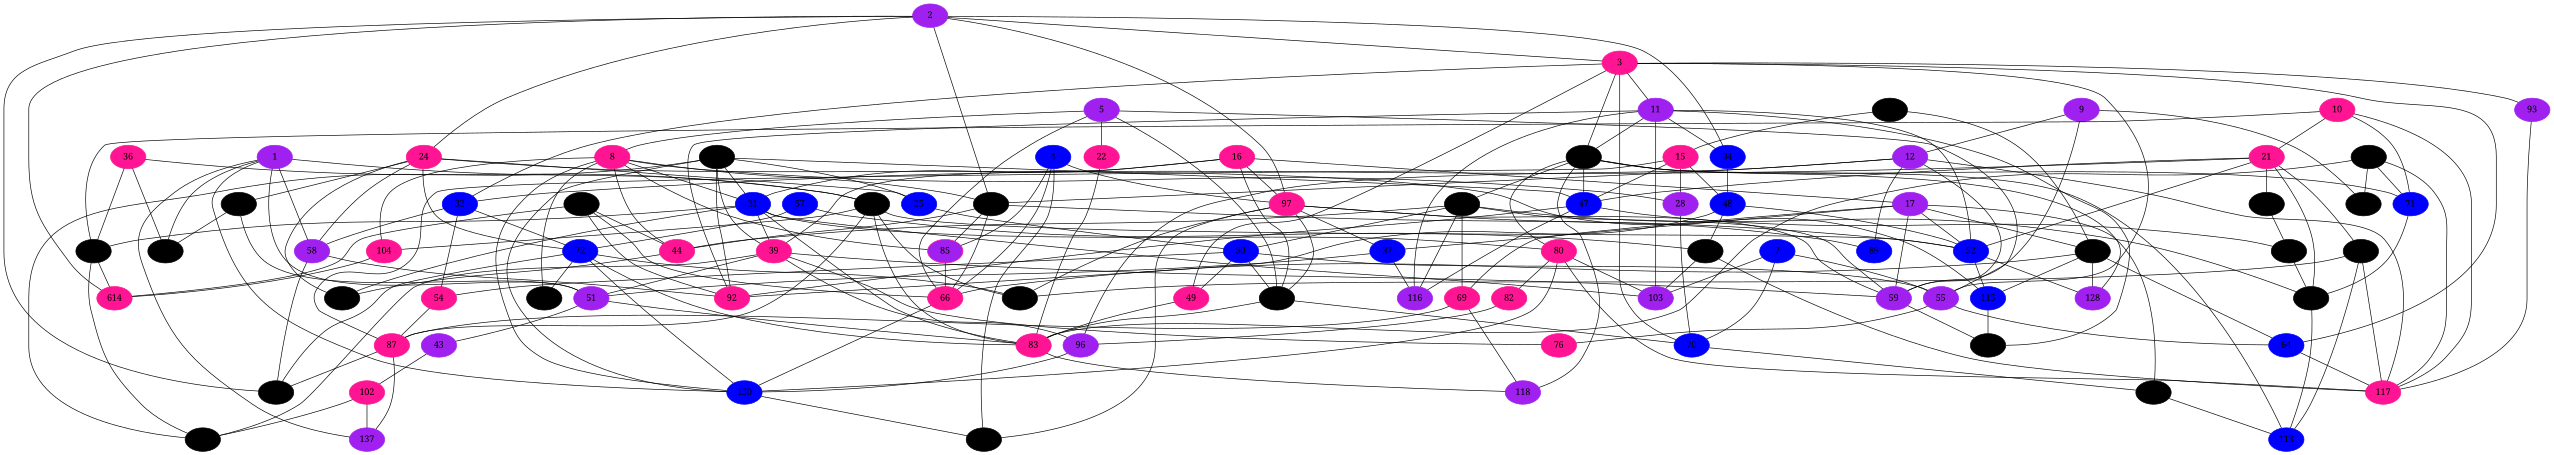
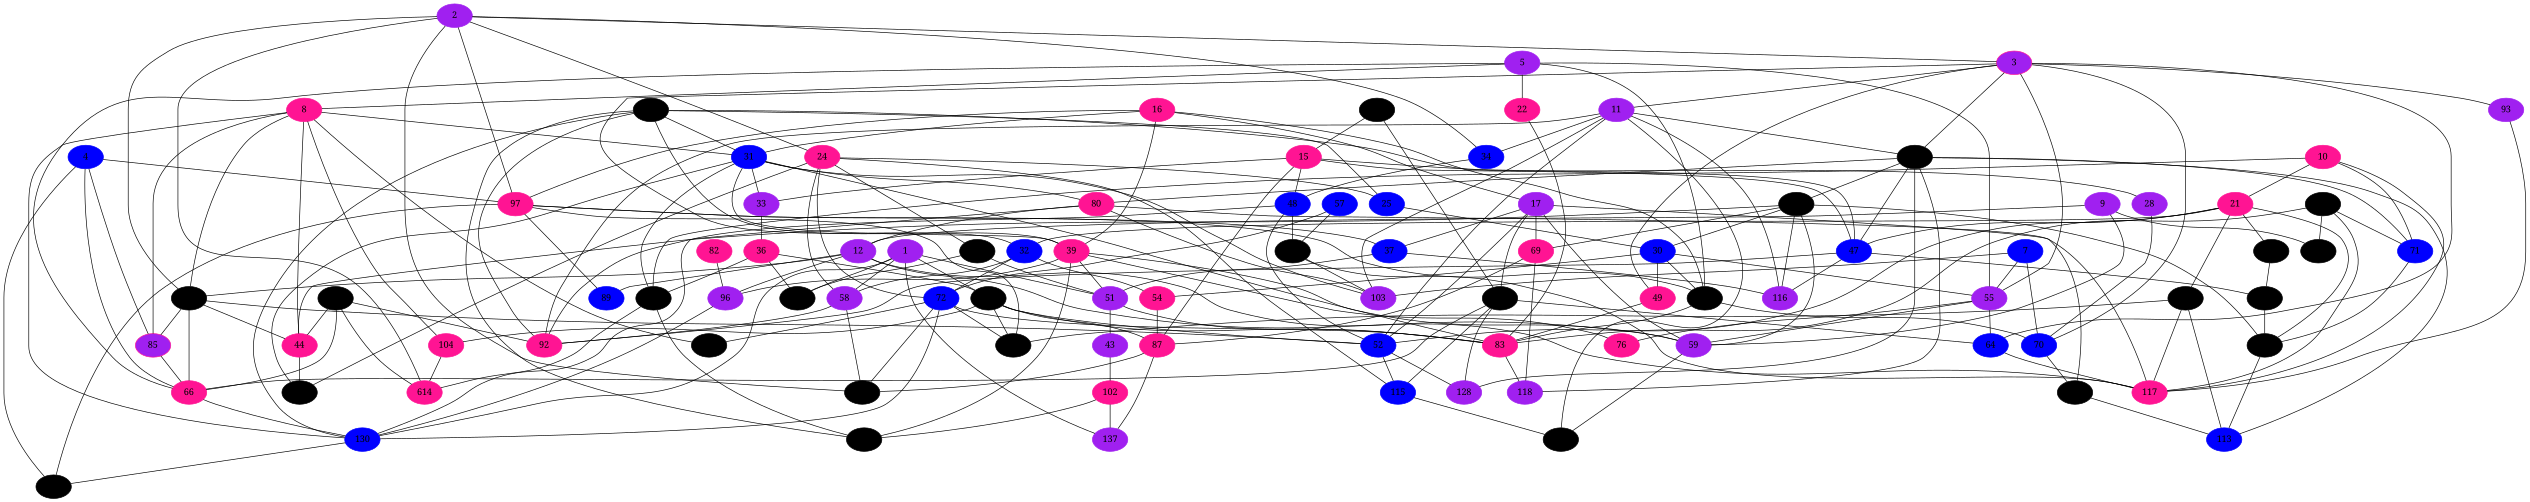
(1620, 63) -> (2014, 63)
(1147, 180) -> none
none -> (761, 204)
(1601, 217) -> (1841, 322)
(1534, 275) -> (974, 219)
